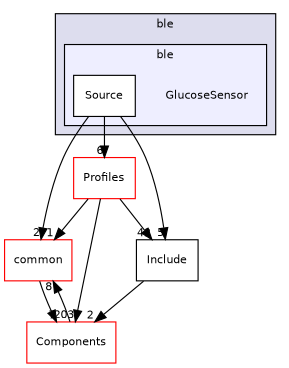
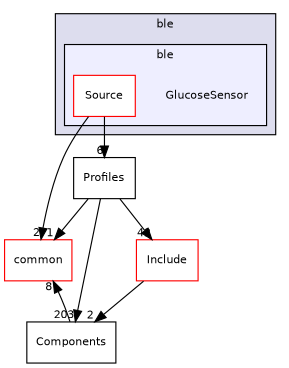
(104, 96) -> (104, 96)
(150, 169) -> none
(104, 178) -> (104, 178)
(167, 260) -> (167, 260)
(45, 296) -> none
(71, 342) -> (71, 342)
